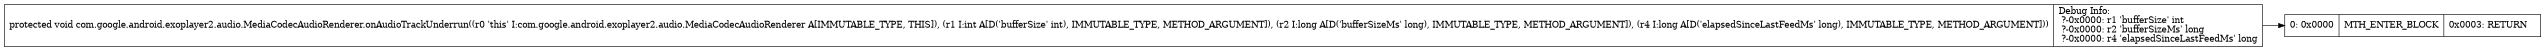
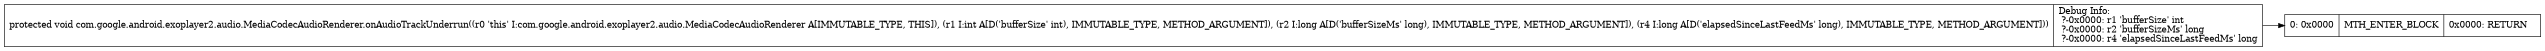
(2492, 25) -> (2492, 25)
